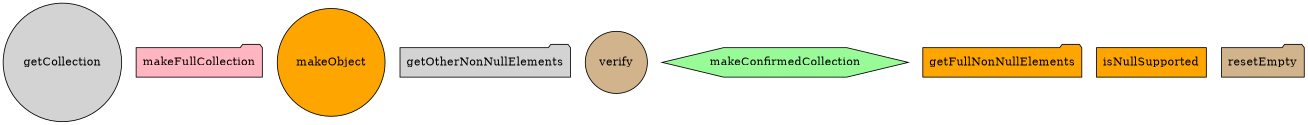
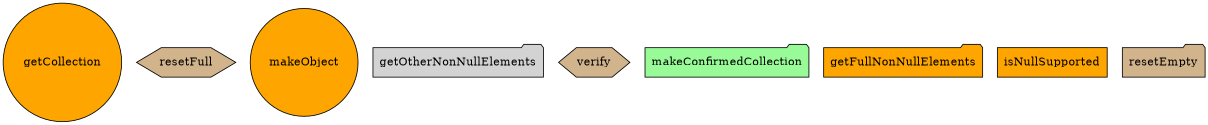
(62, 62) -> (62, 62)
none -> (186, 62)
(199, 62) -> none
(616, 62) -> (594, 62)
(785, 62) -> (727, 62)
